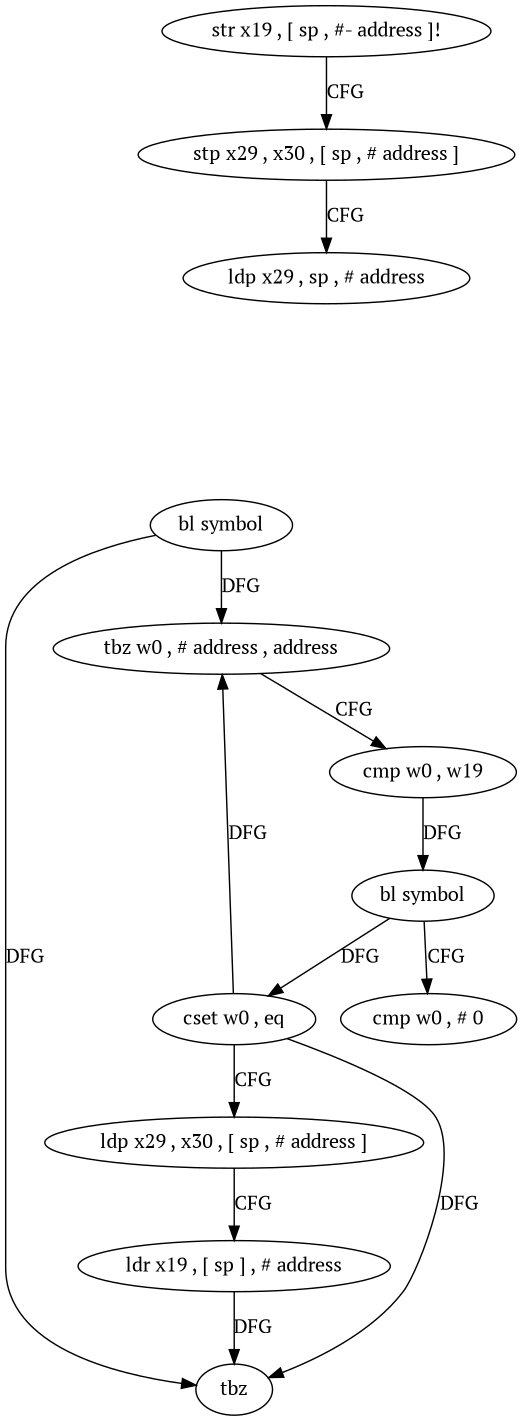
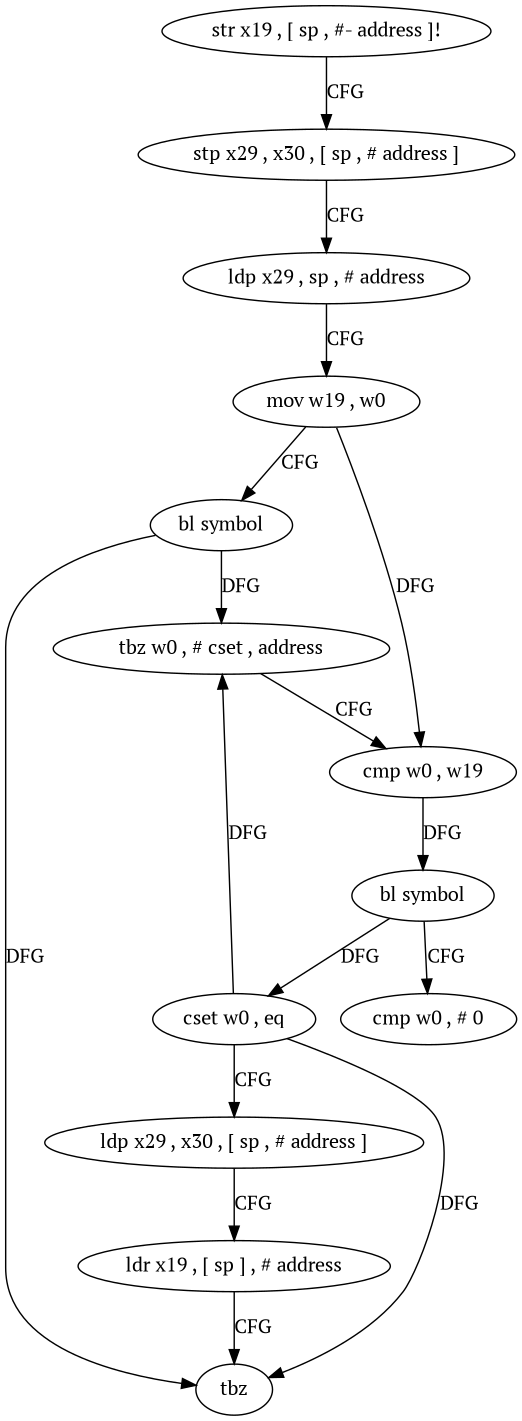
none -> (326, 402)
(221, 649) -> (221, 649)
(253, 1328) -> (253, 1328)
